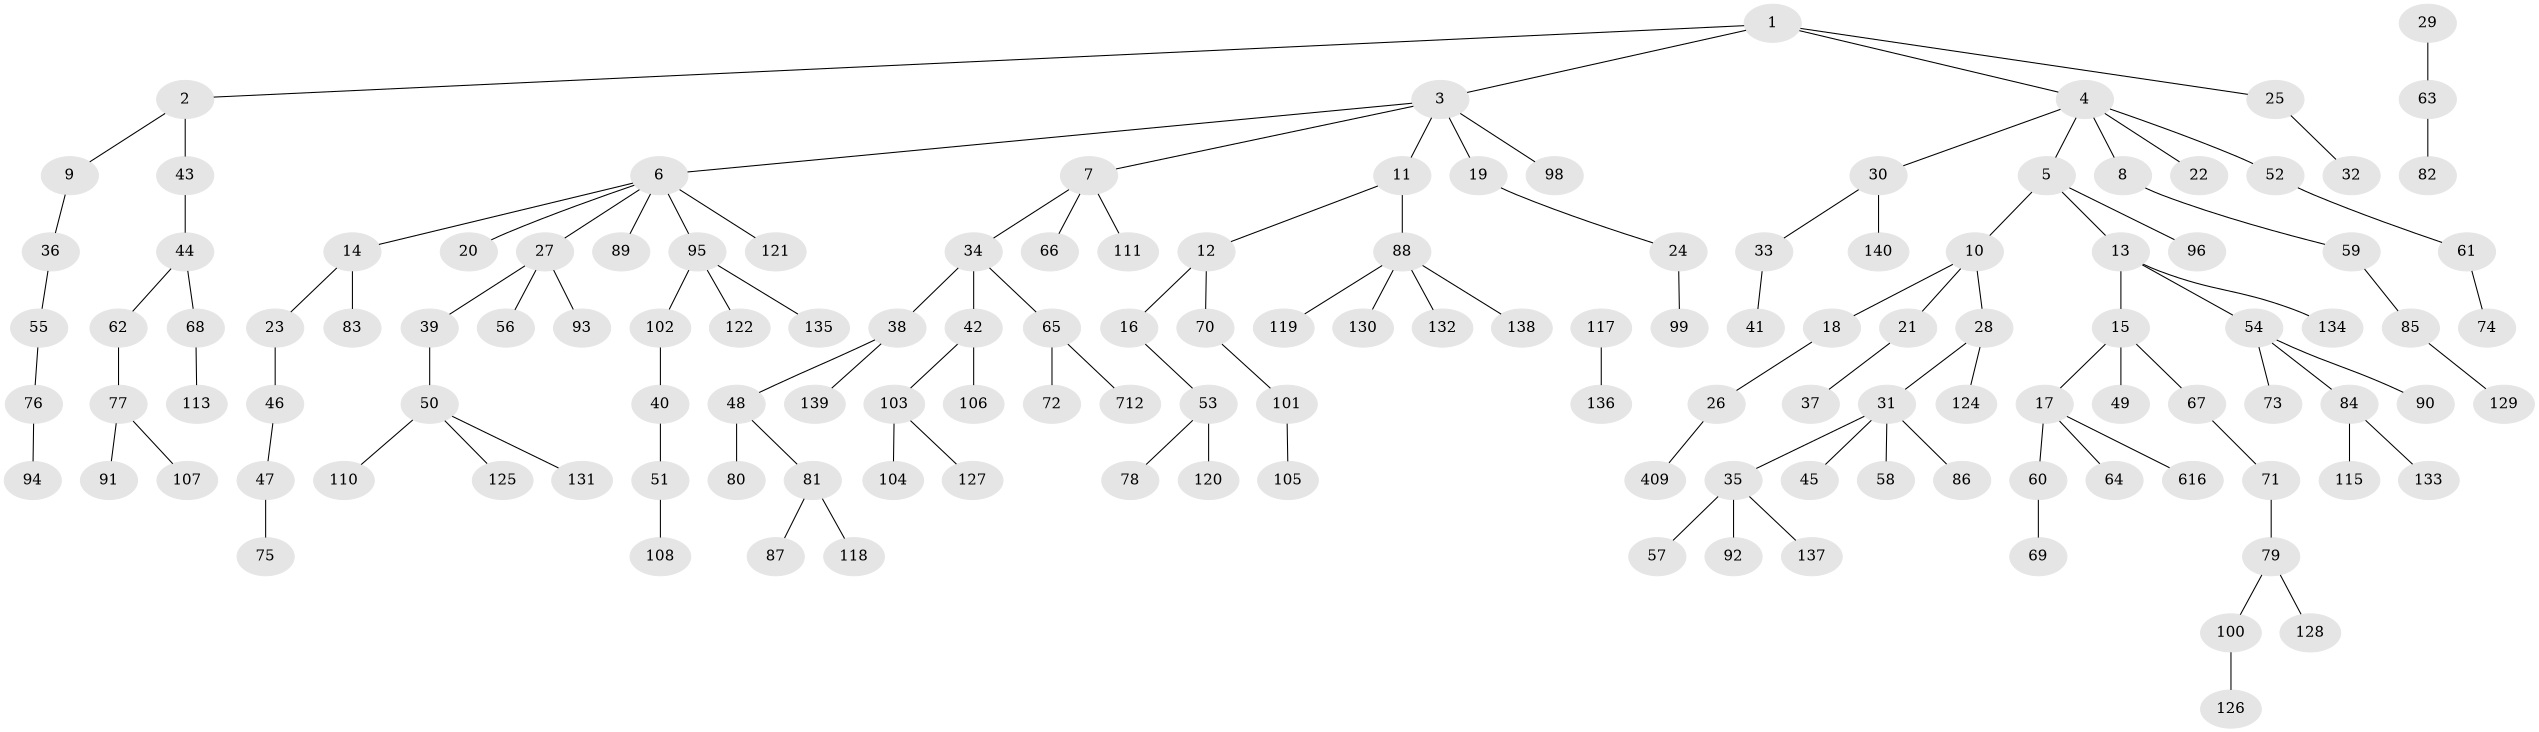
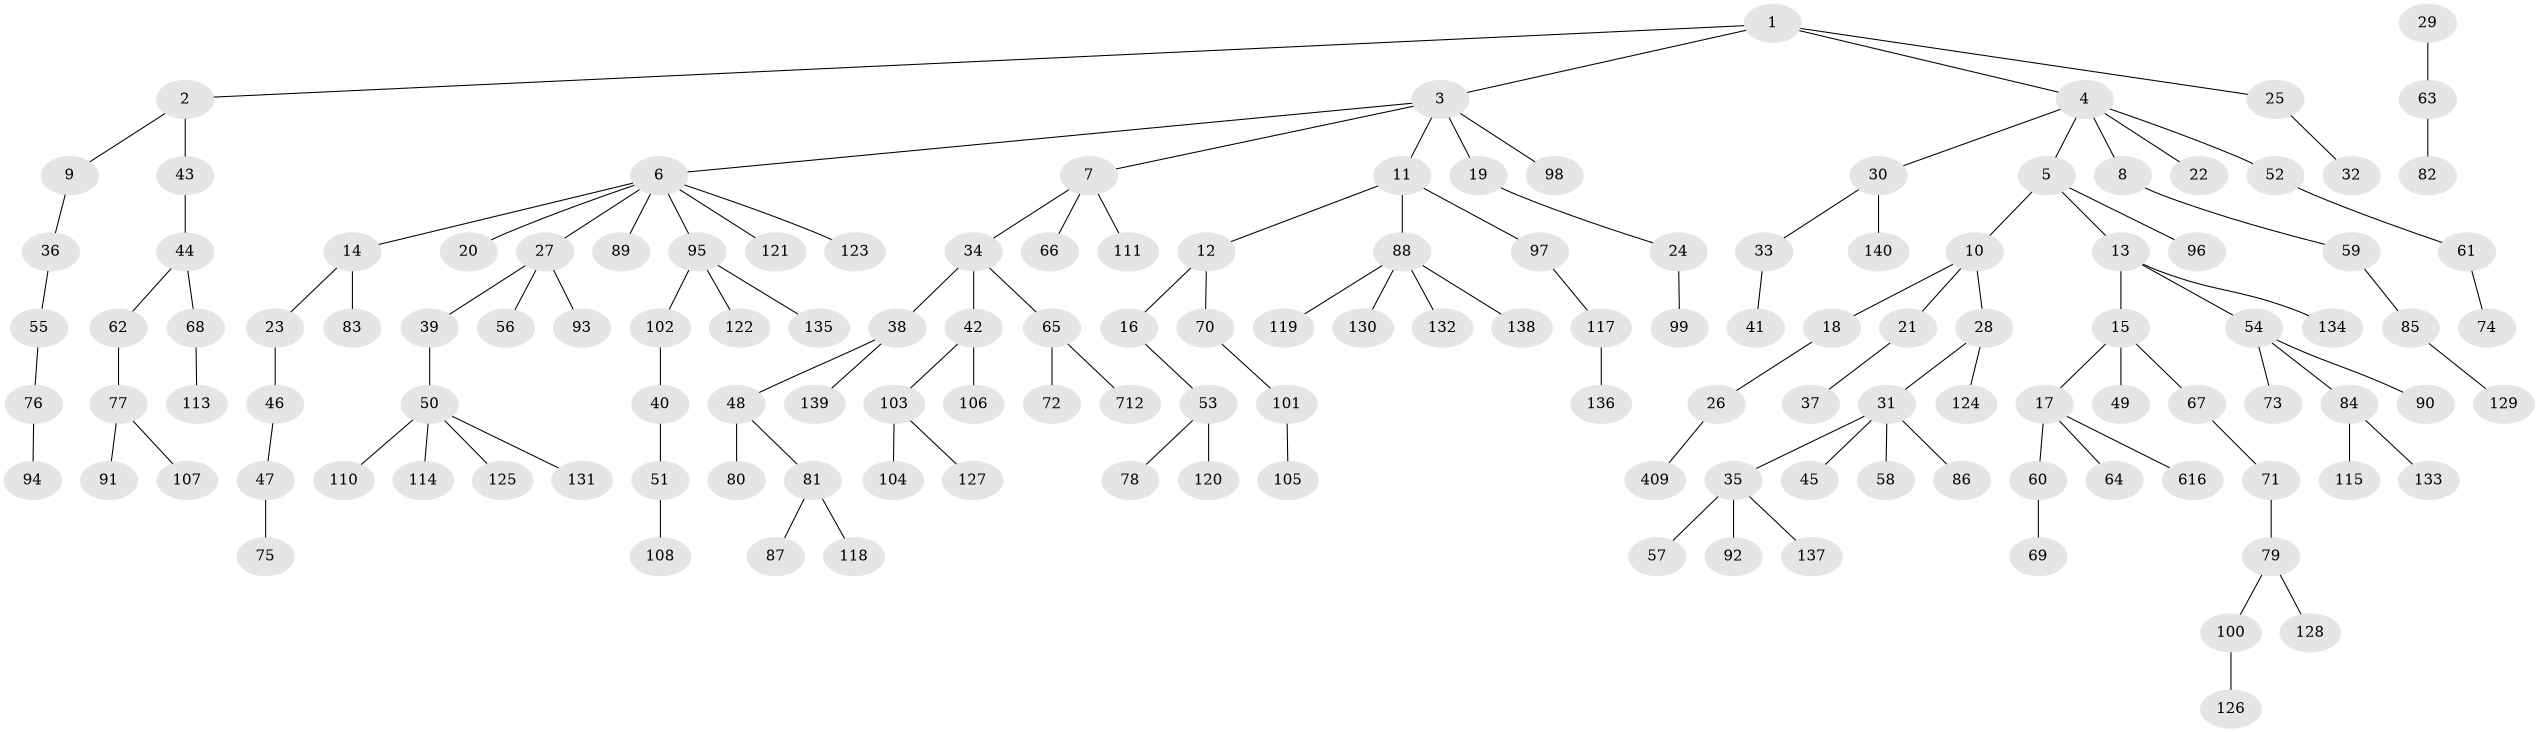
none -> (855, 252)
none -> (1540, 252)
none -> (423, 480)
